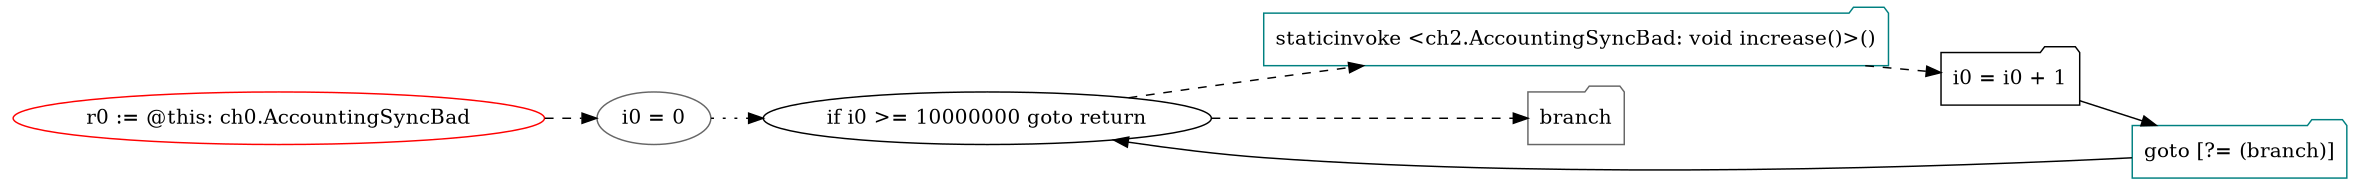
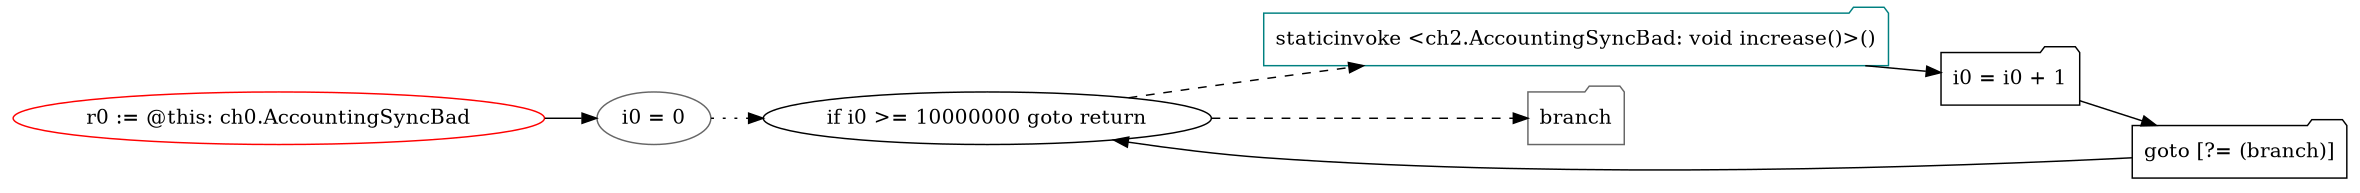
(1896, 68) -> (1896, 68)
(563, 118) -> (563, 118)
(2240, 152) -> (2240, 152)
